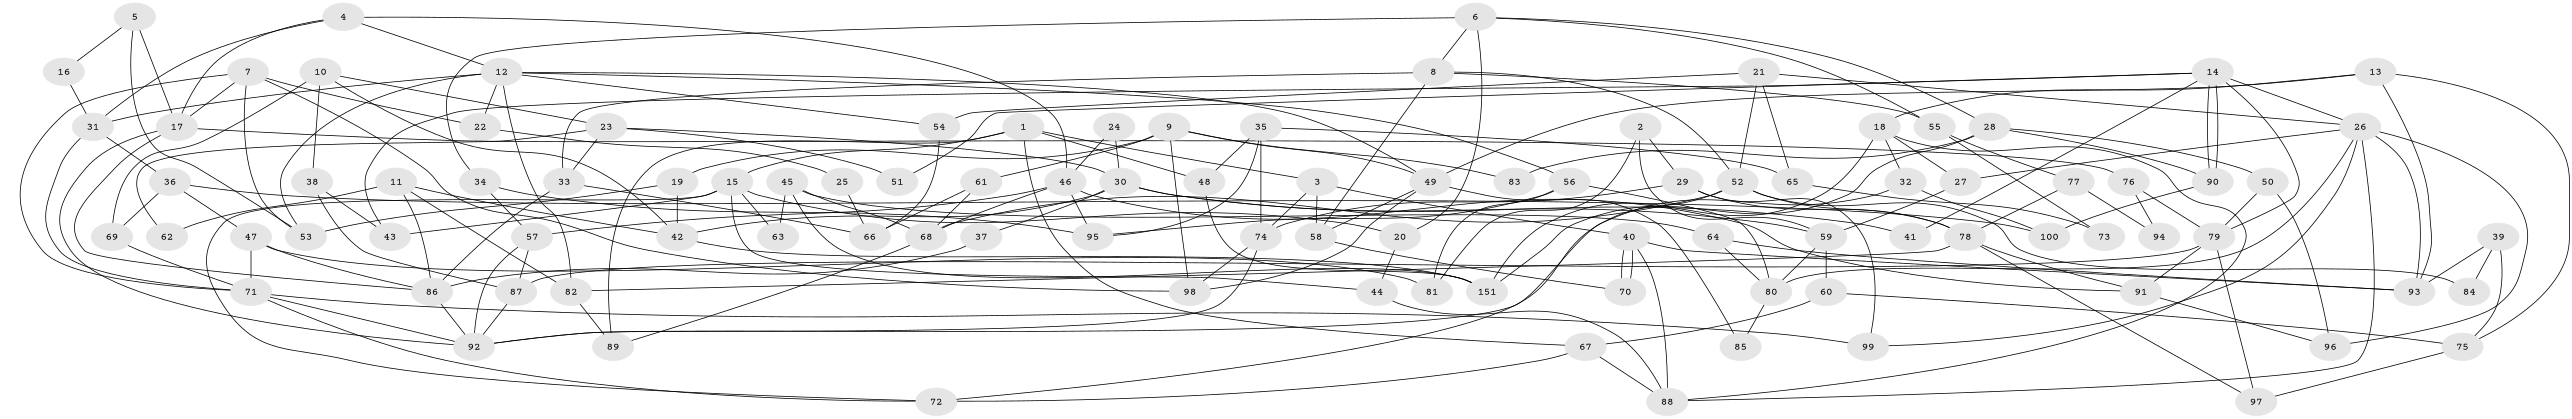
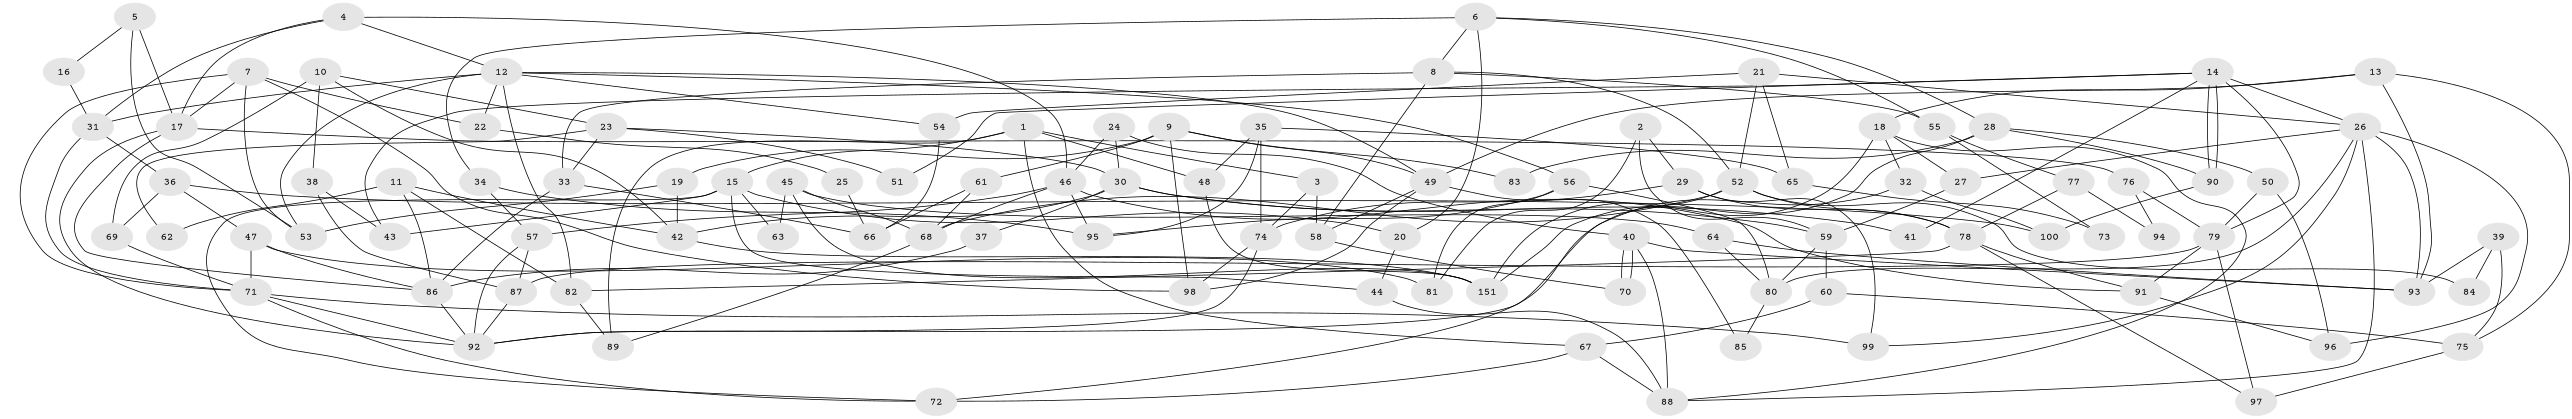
(1473, 212) -> (1370, 179)
